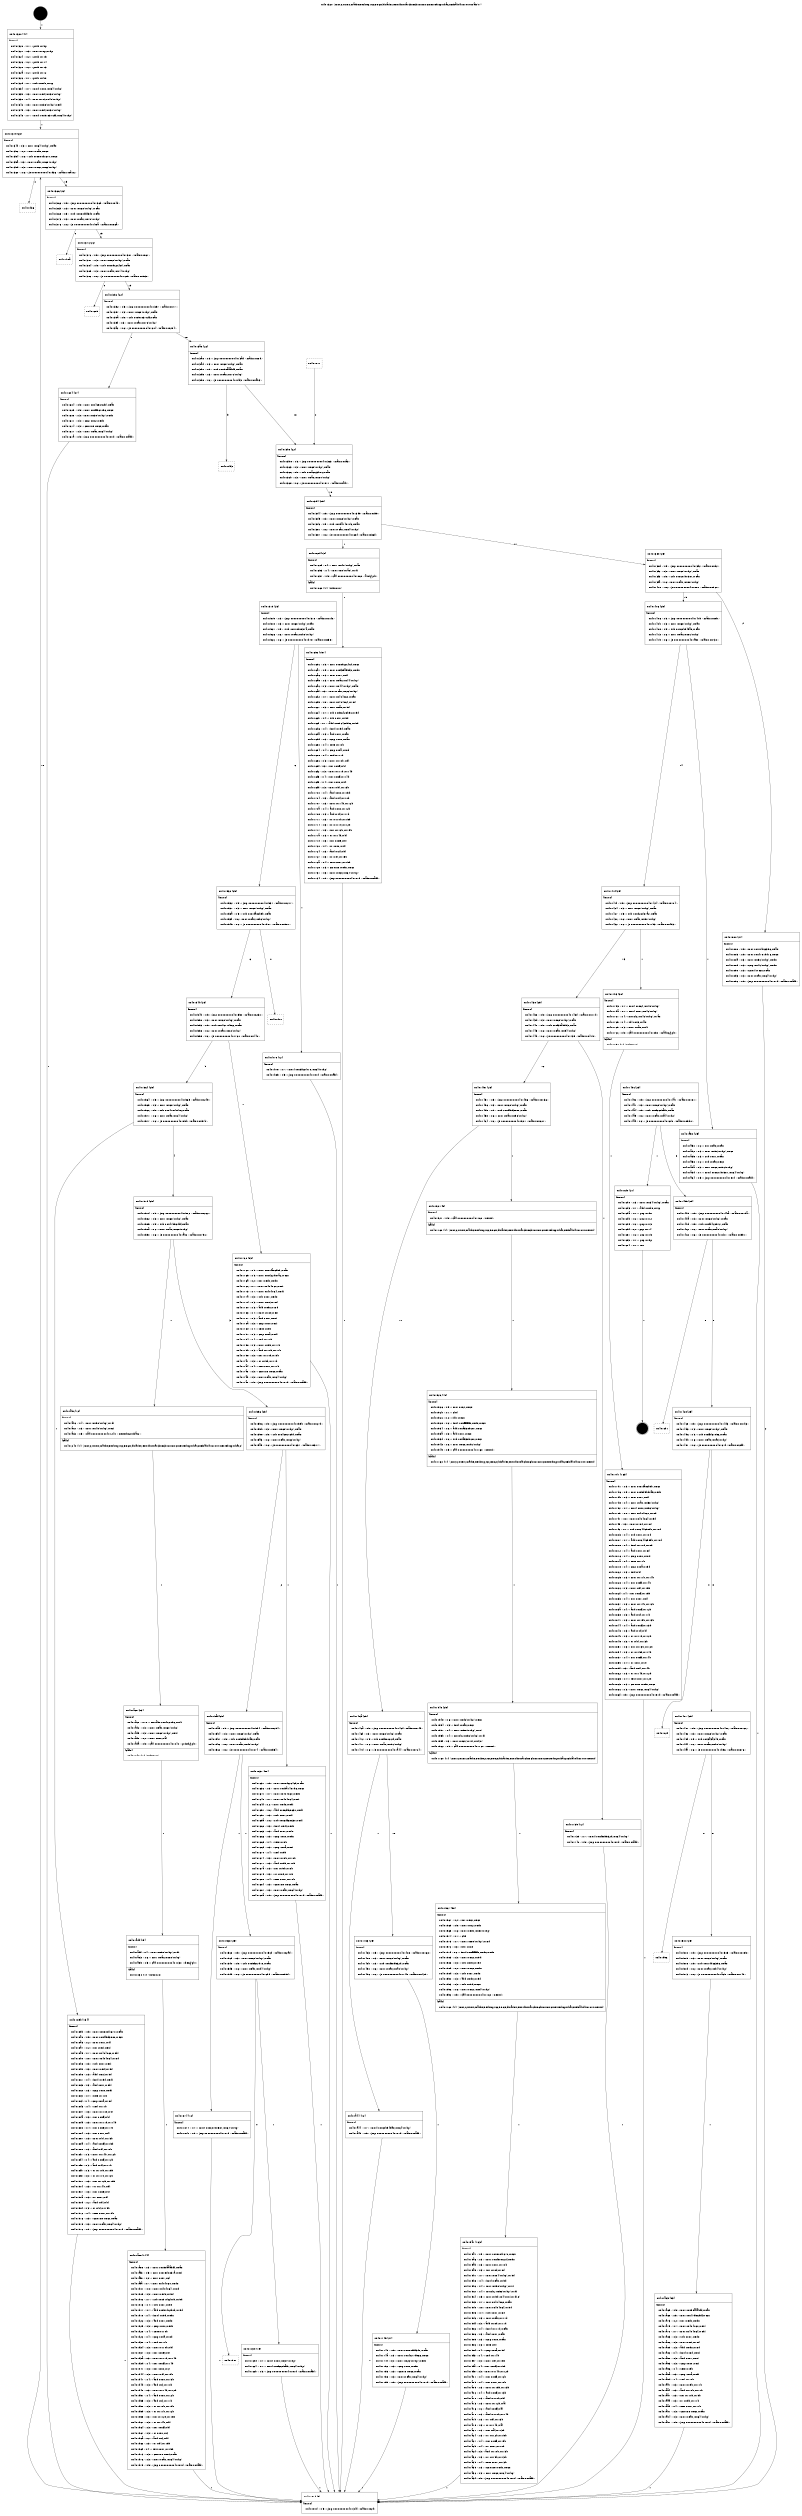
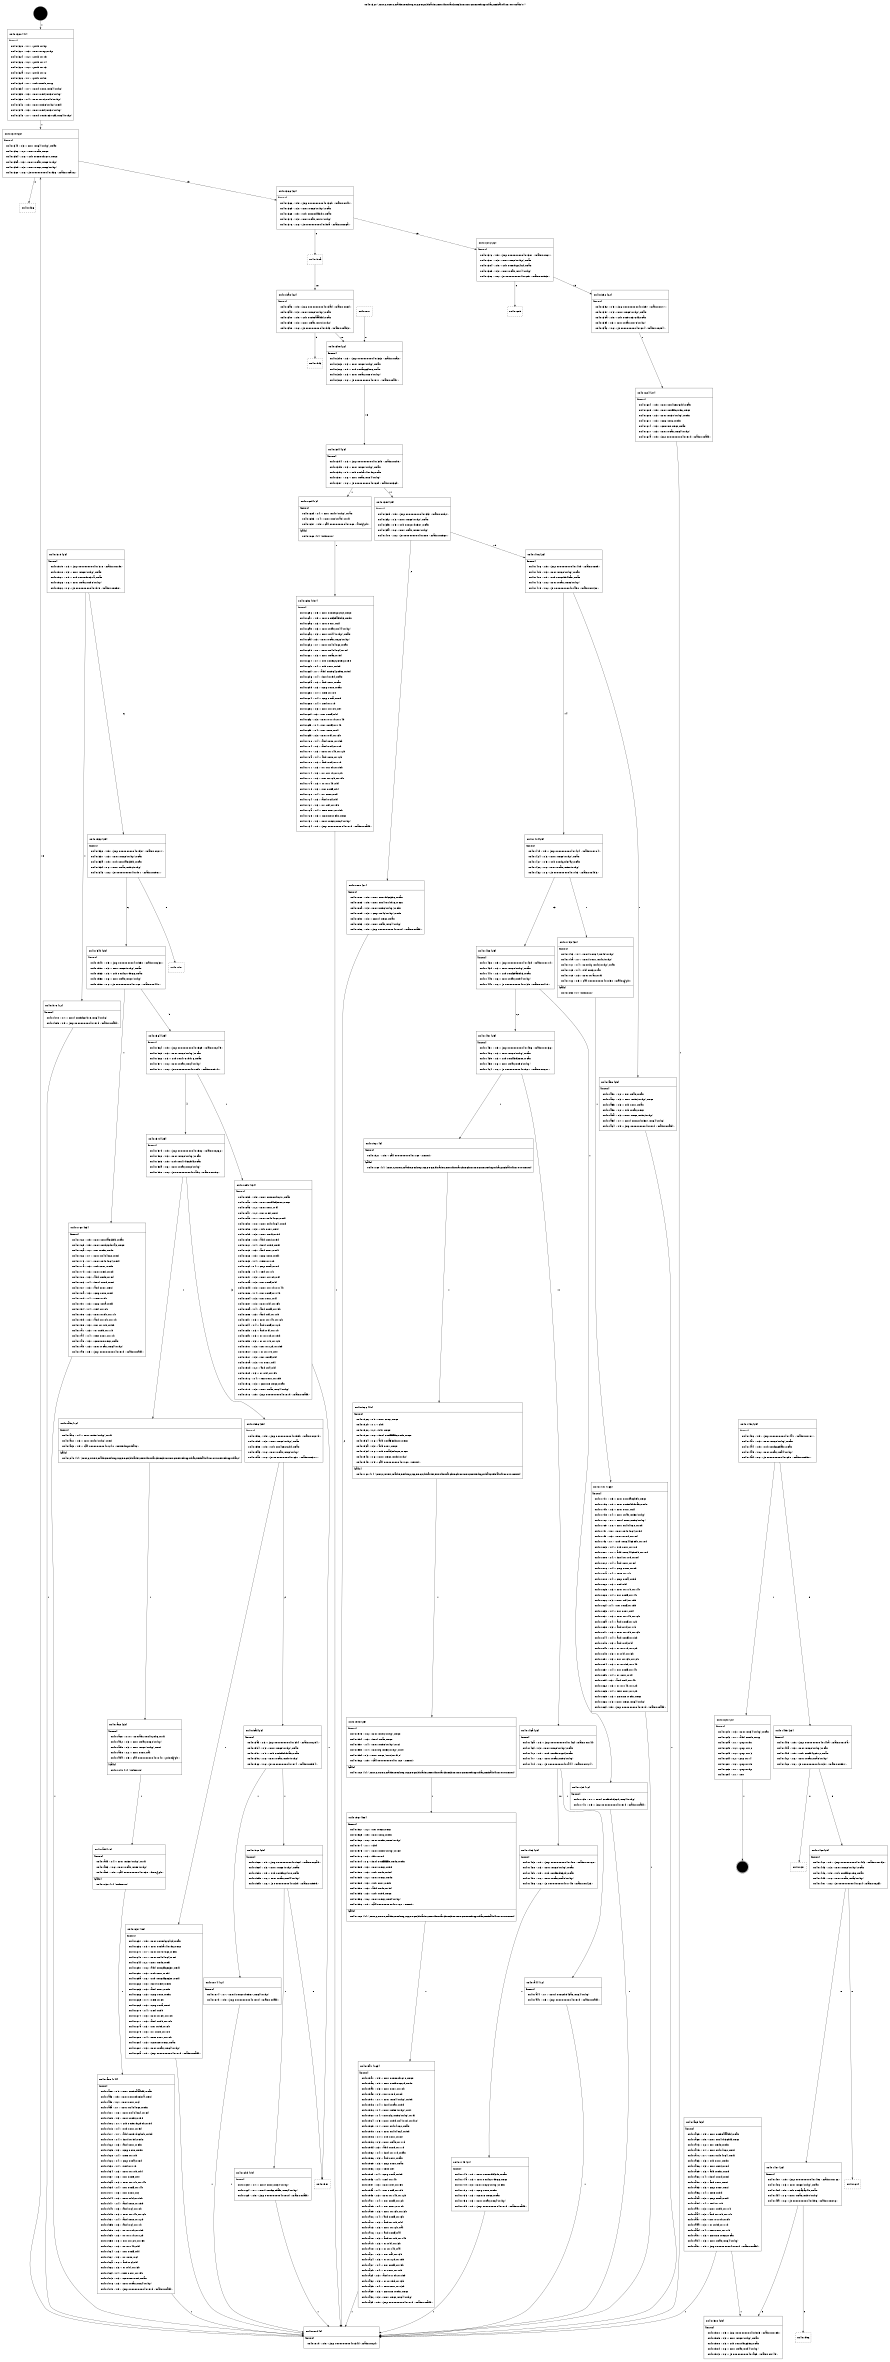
(183, 337) -> (315, 276)
(703, 2135) -> (736, 2283)
(99, 2449) -> (328, 1770)
